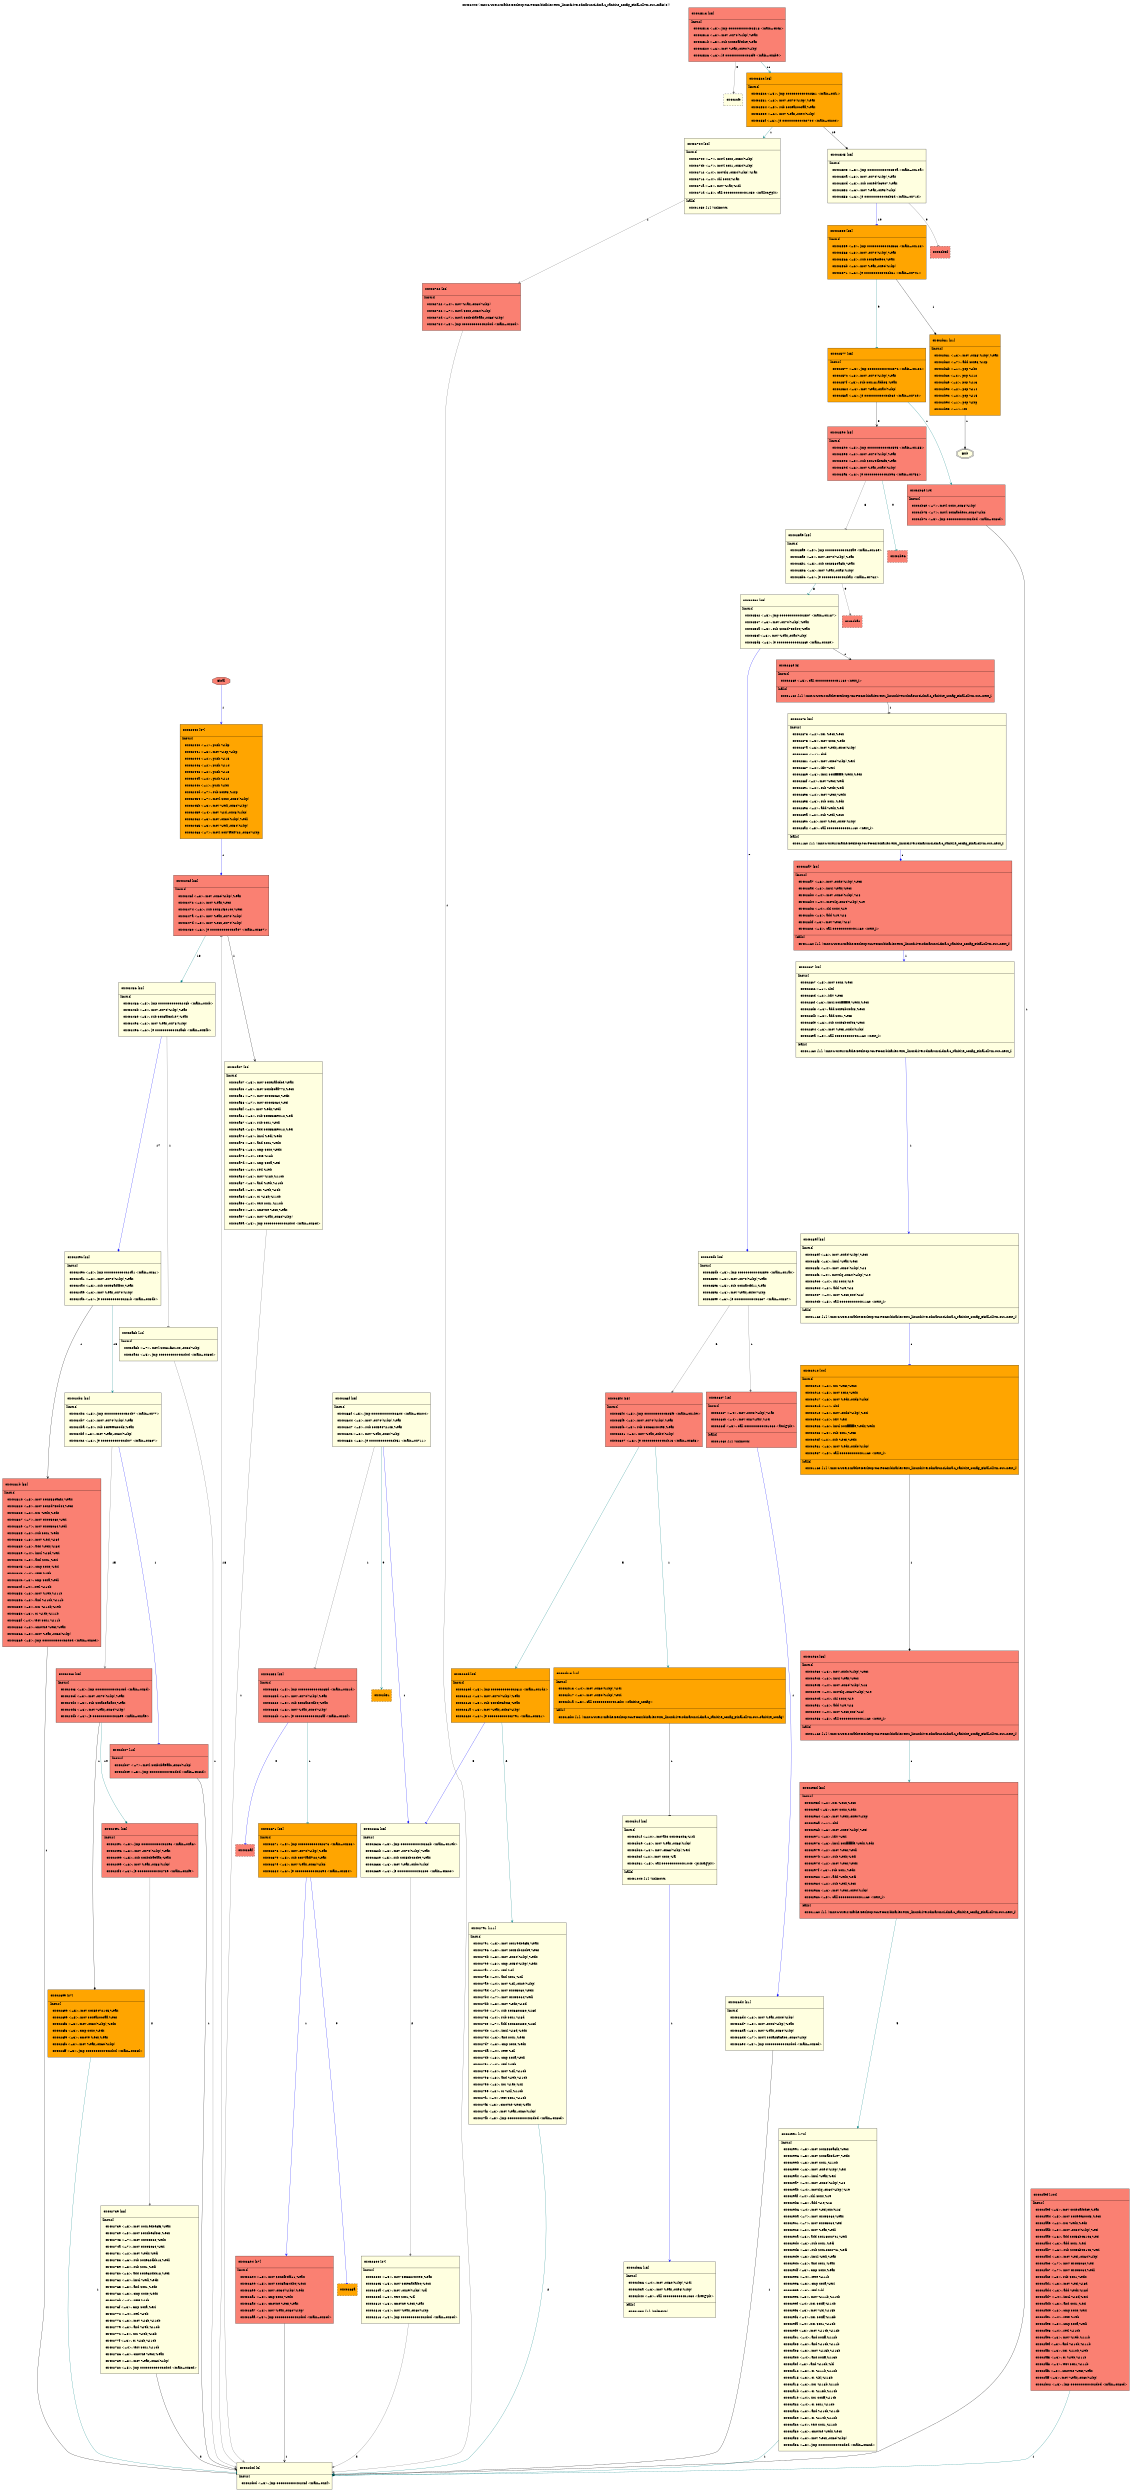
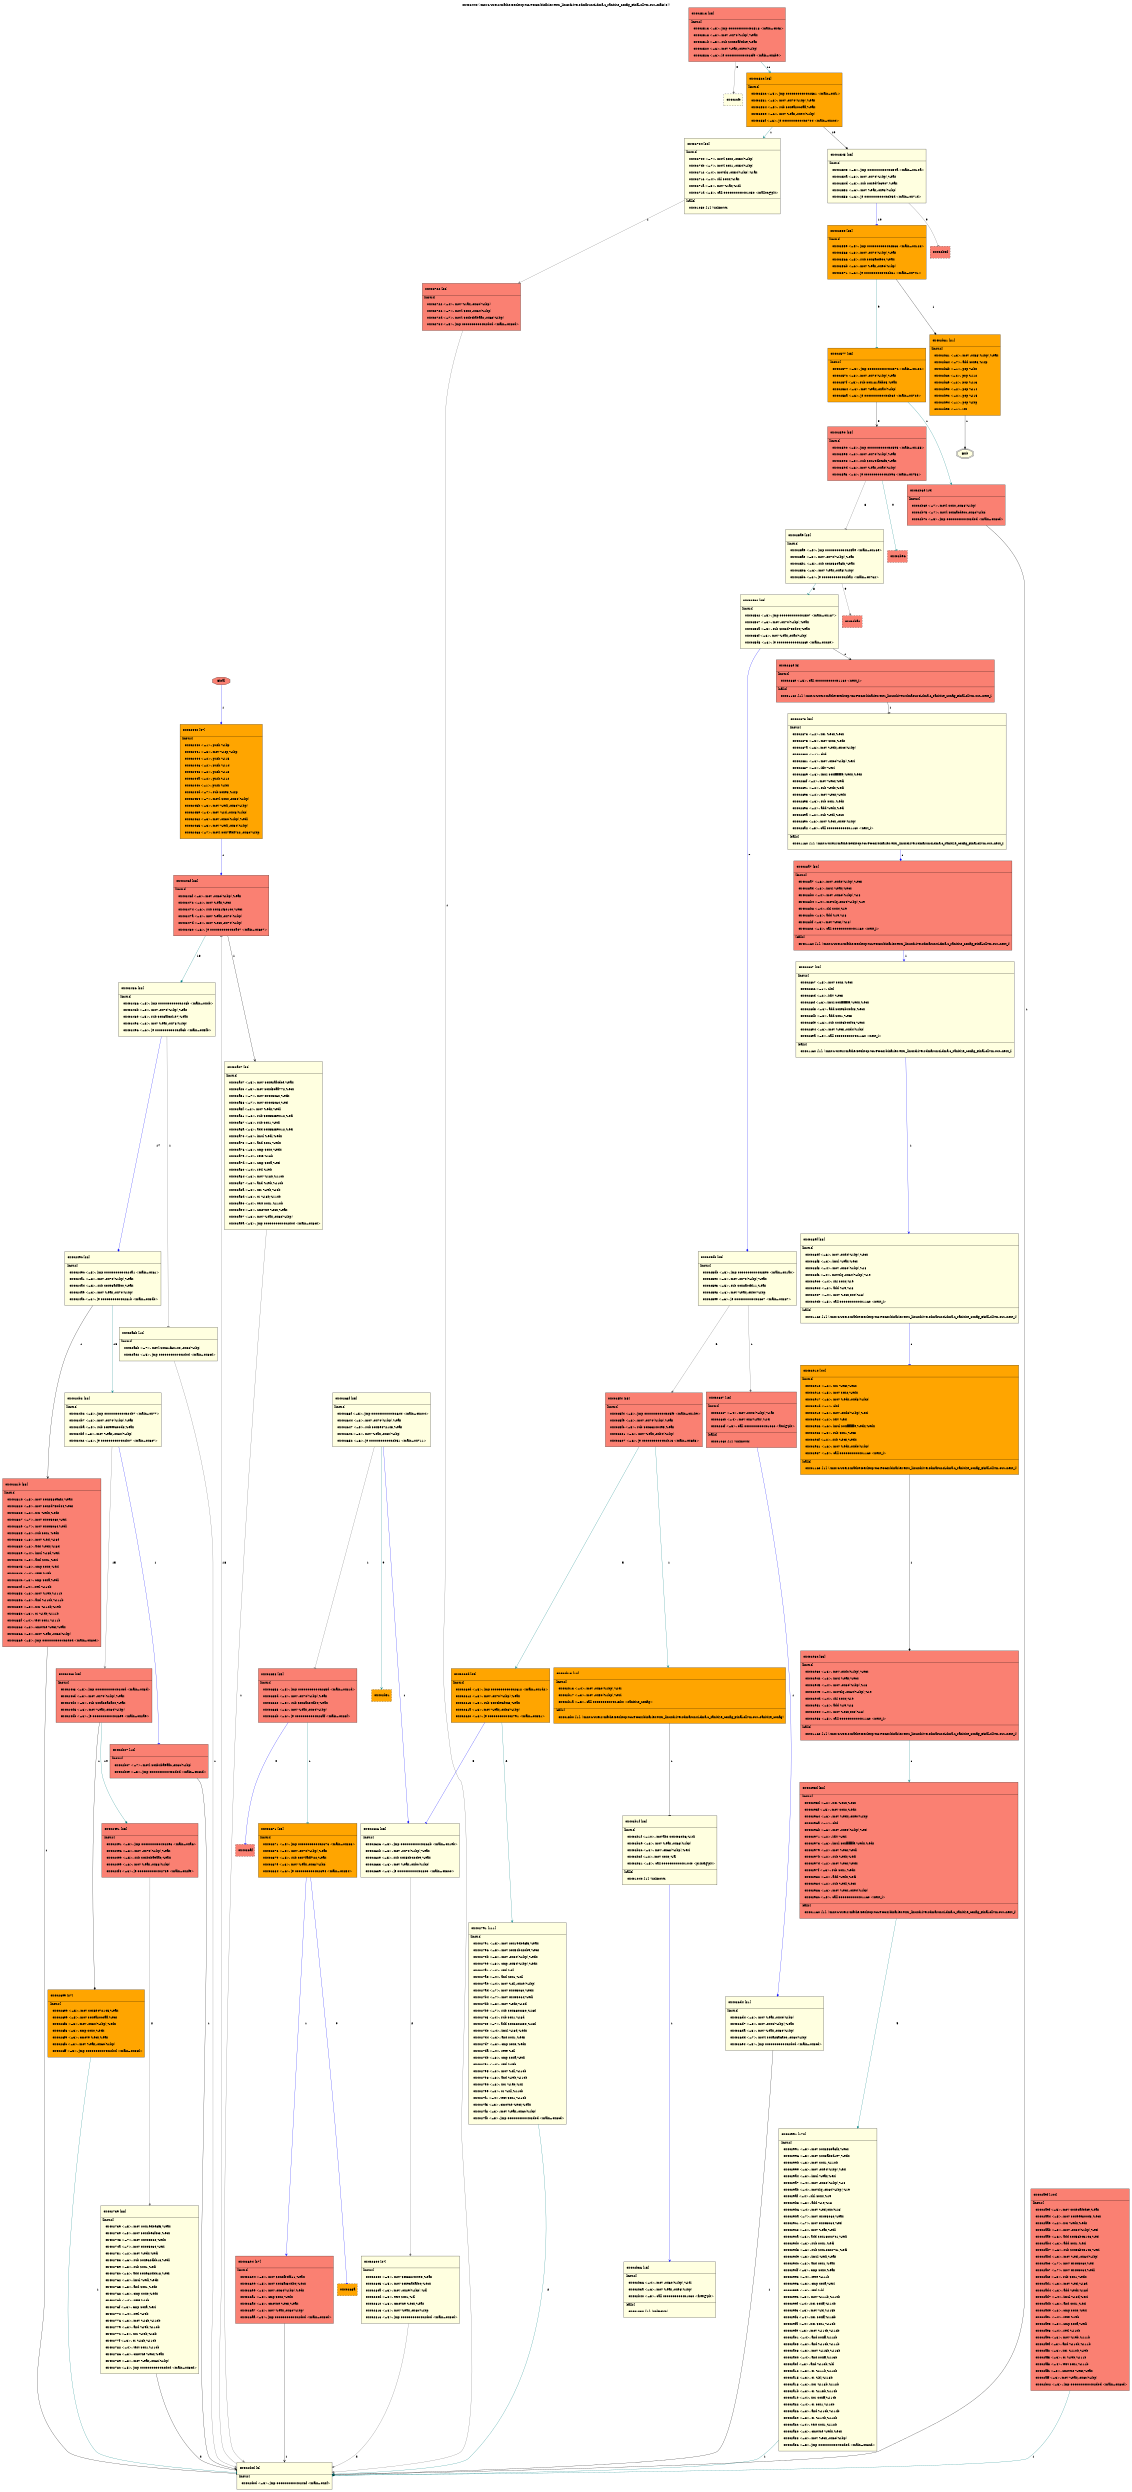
(221, 703) -> (221, 703)
